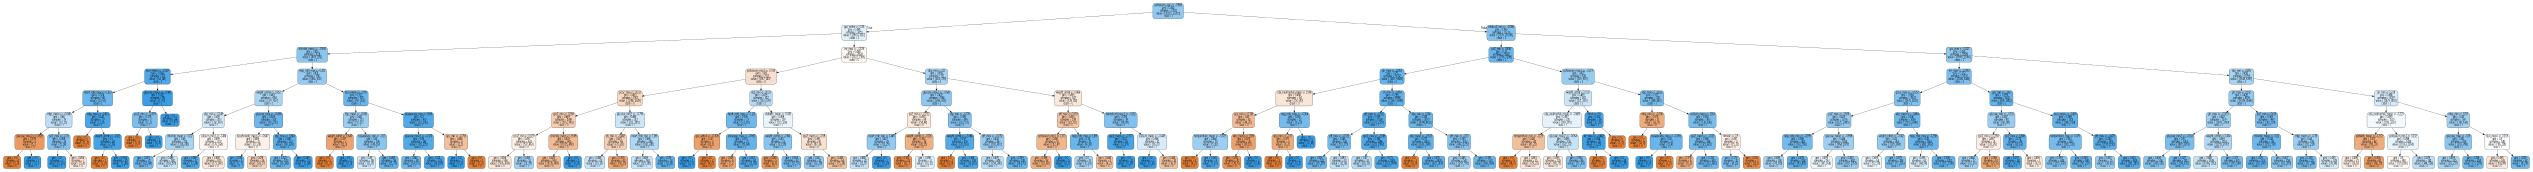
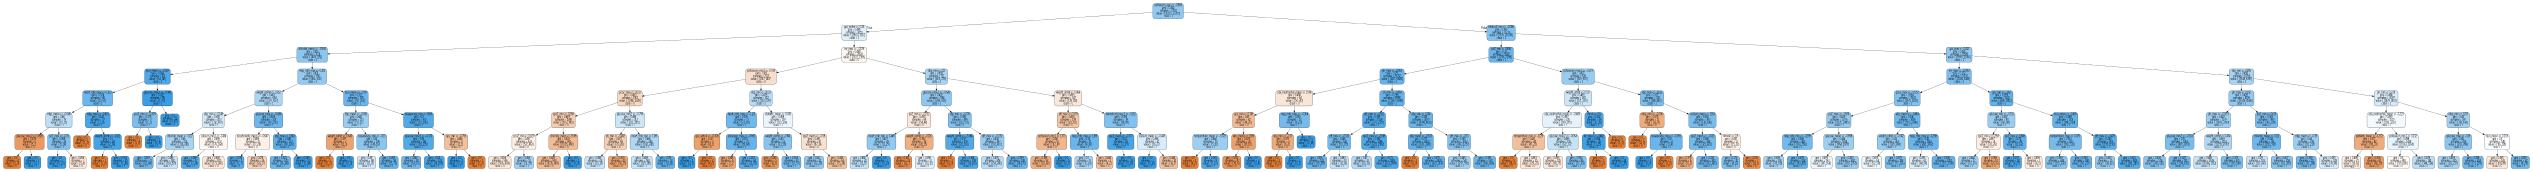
(143, 162) -> (143, 162)
(2257, 162) -> (2257, 162)
(2351, 162) -> (2351, 162)
